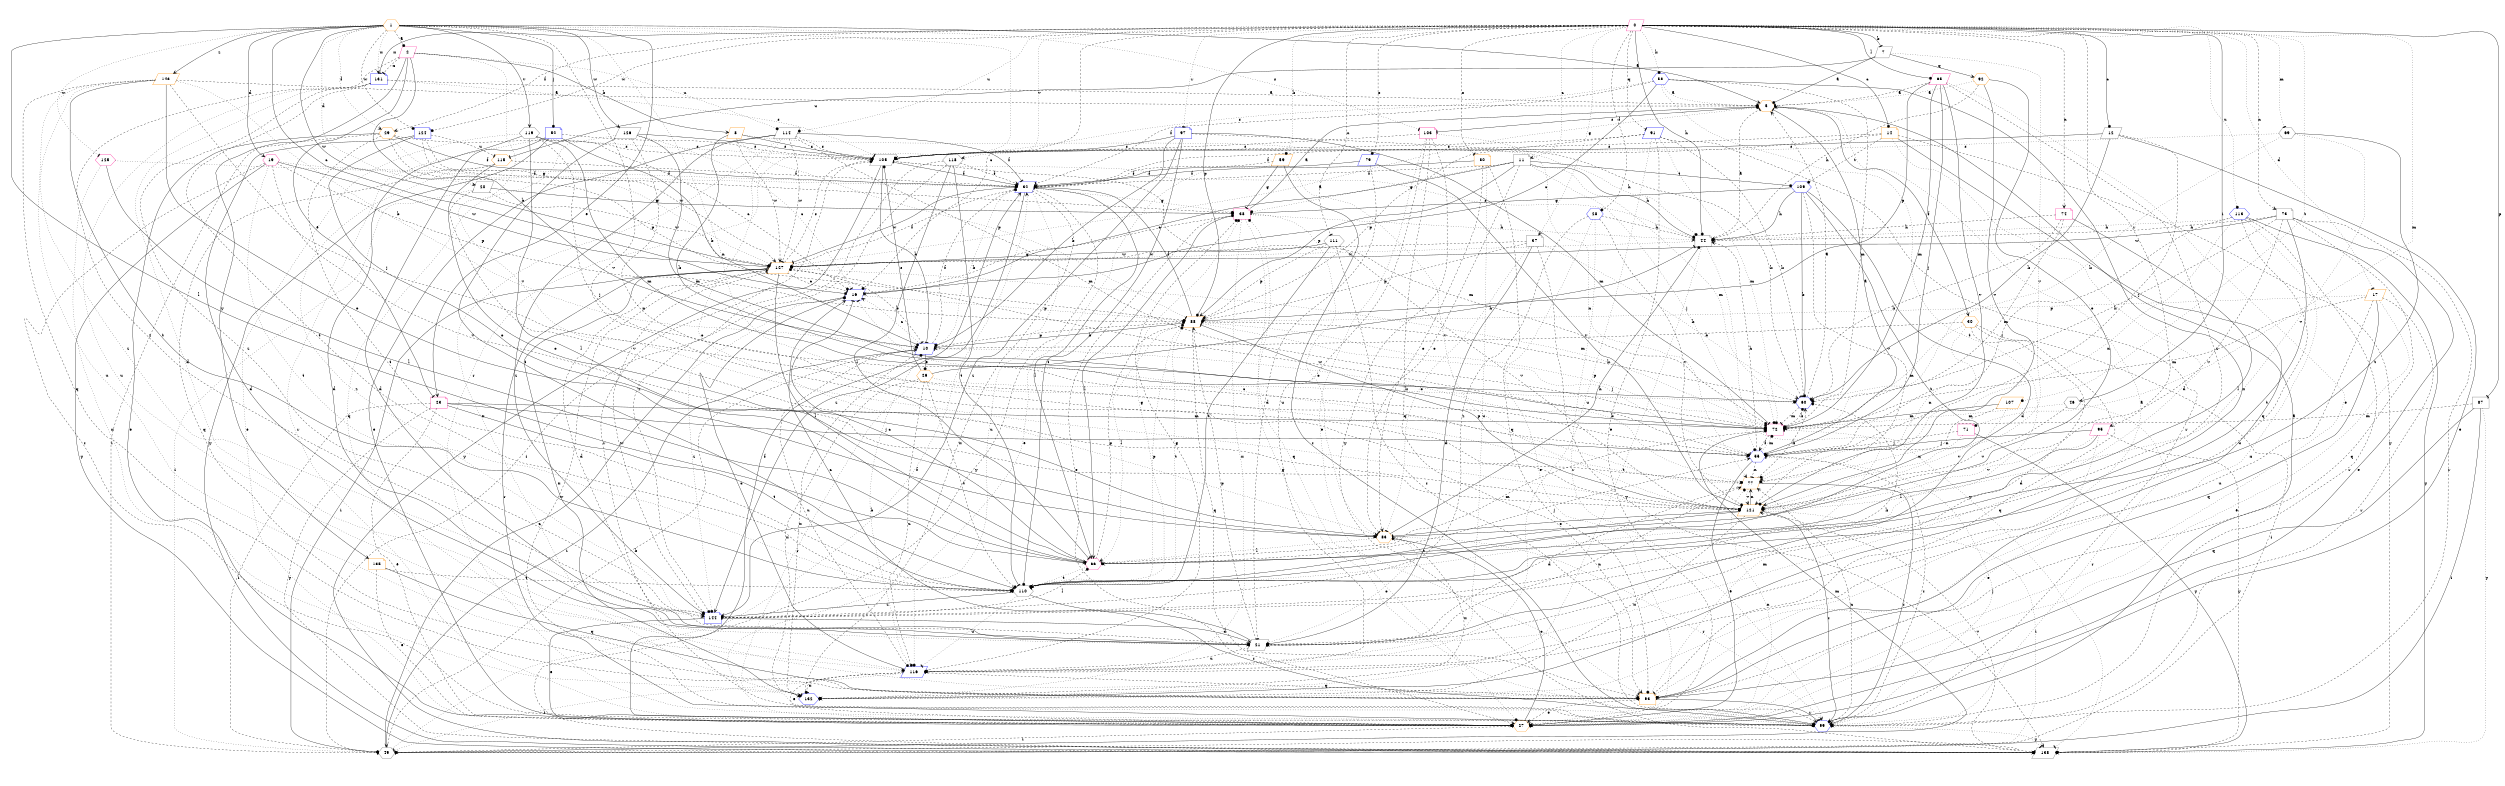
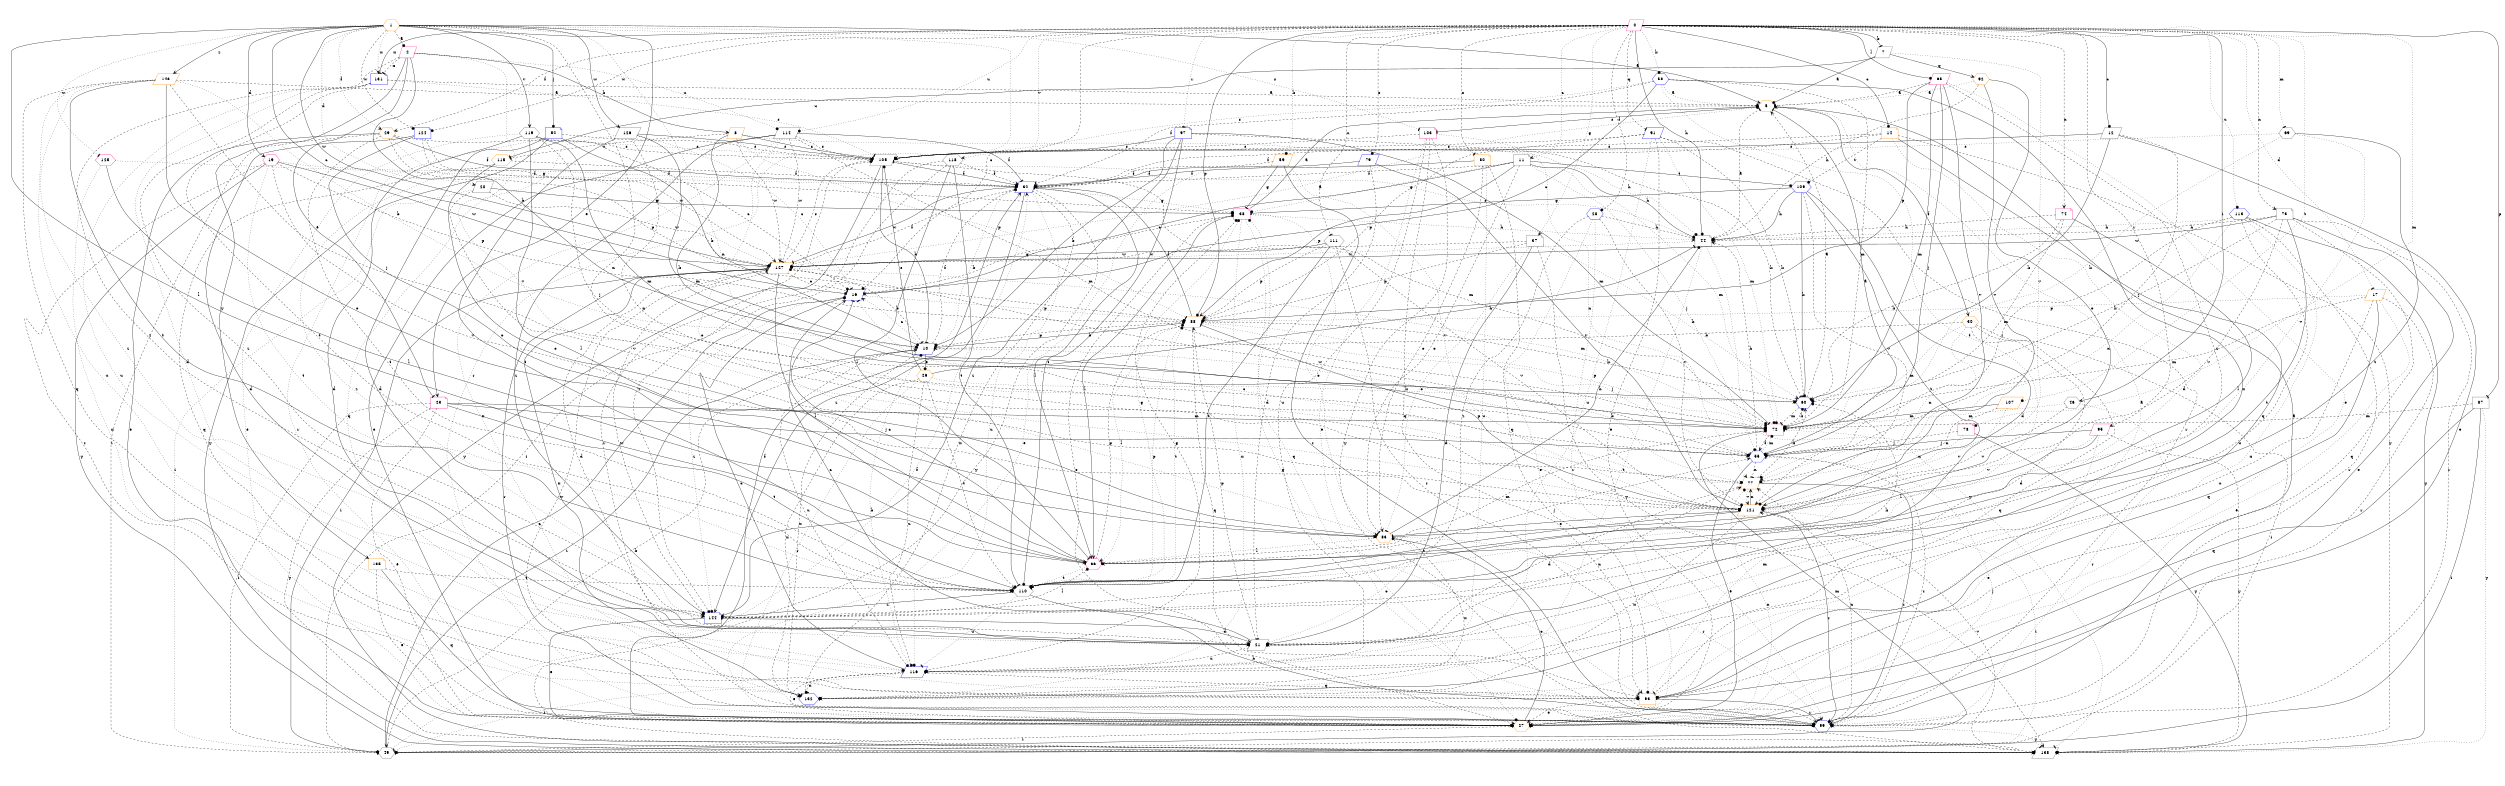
(468, 144) -> (625, 142)
(614, 268) -> (614, 268)
(1803, 295) -> (1803, 295)
(1966, 430) -> (1966, 430)
(1254, 659) -> (1254, 659)
(845, 684) -> (1069, 720)
